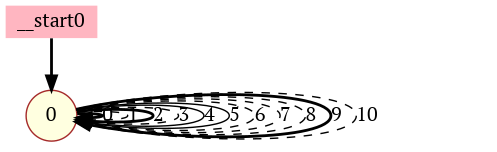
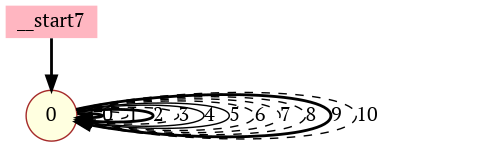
(52, 22) -> (52, 22)
